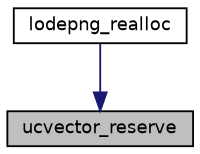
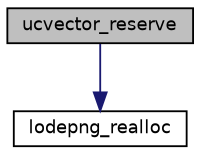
(100, 68) -> (100, 68)
